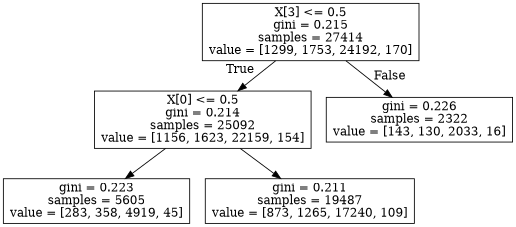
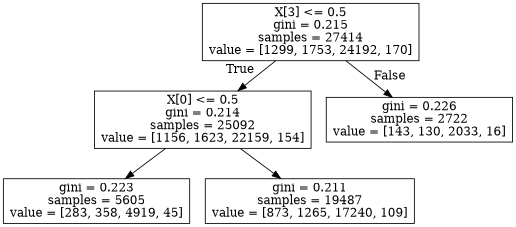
(419, 120) -> (419, 120)
